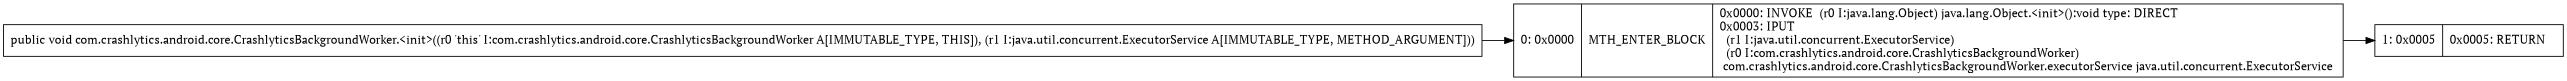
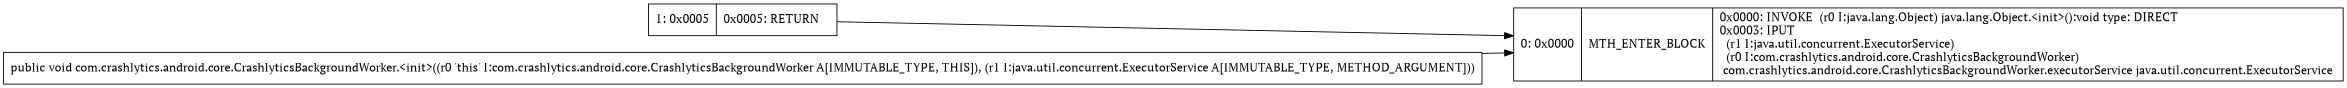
(2355, 41) -> (1171, 29)
